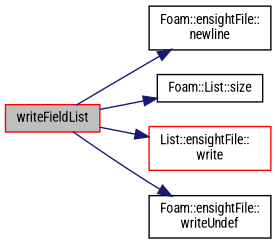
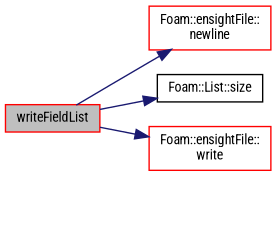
(210, 28) -> (210, 28)
(210, 148) -> (210, 148)
(210, 217) -> none
